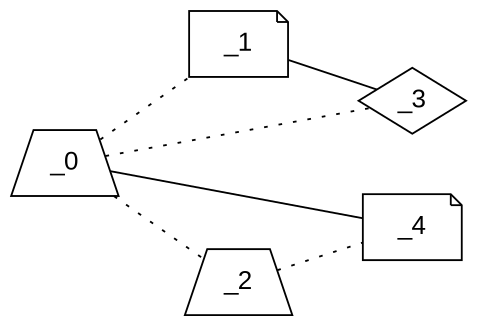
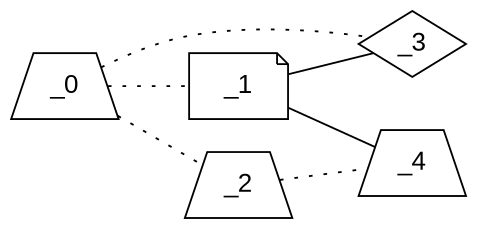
(236, 195) -> (332, 127)
(412, 227) -> (412, 163)
